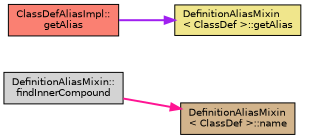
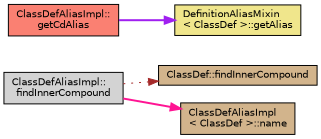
(64, 20) -> (64, 20)
none -> (238, 75)
(64, 88) -> (64, 88)
(238, 119) -> (238, 119)
